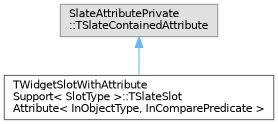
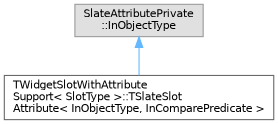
(139, 20) -> (139, 20)
